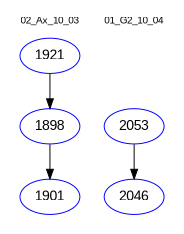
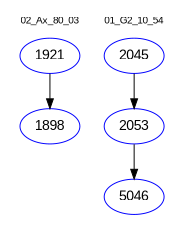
(50, 21) -> (50, 21)
(134, 21) -> (134, 21)
none -> (134, 56)
(50, 197) -> none
(134, 197) -> (134, 197)
